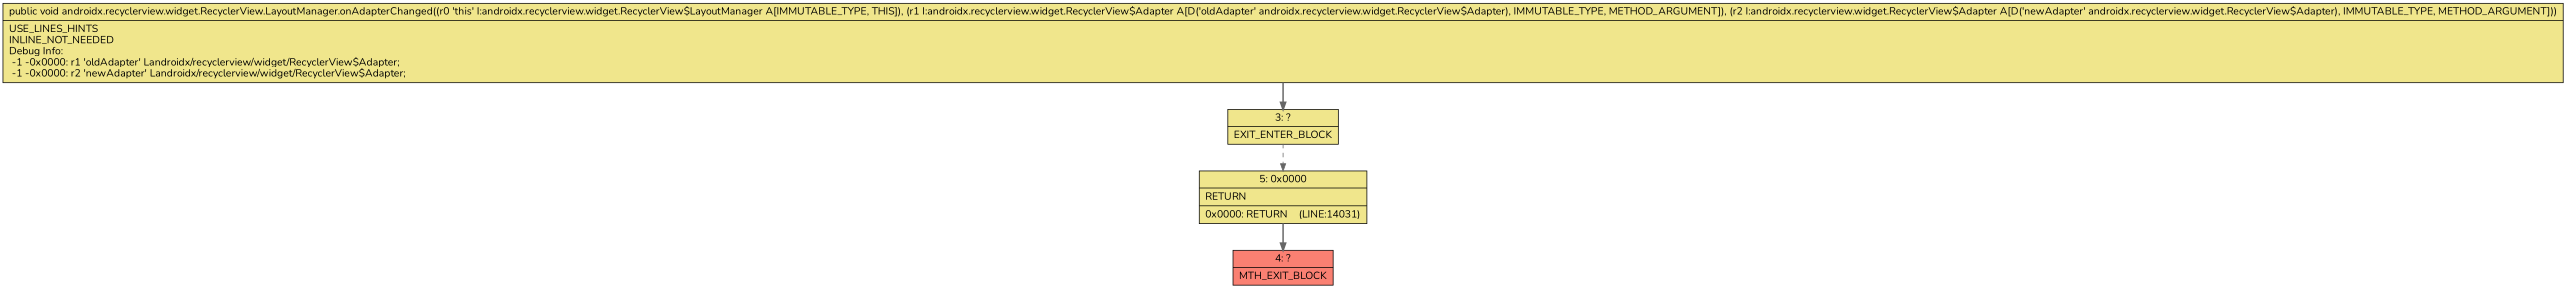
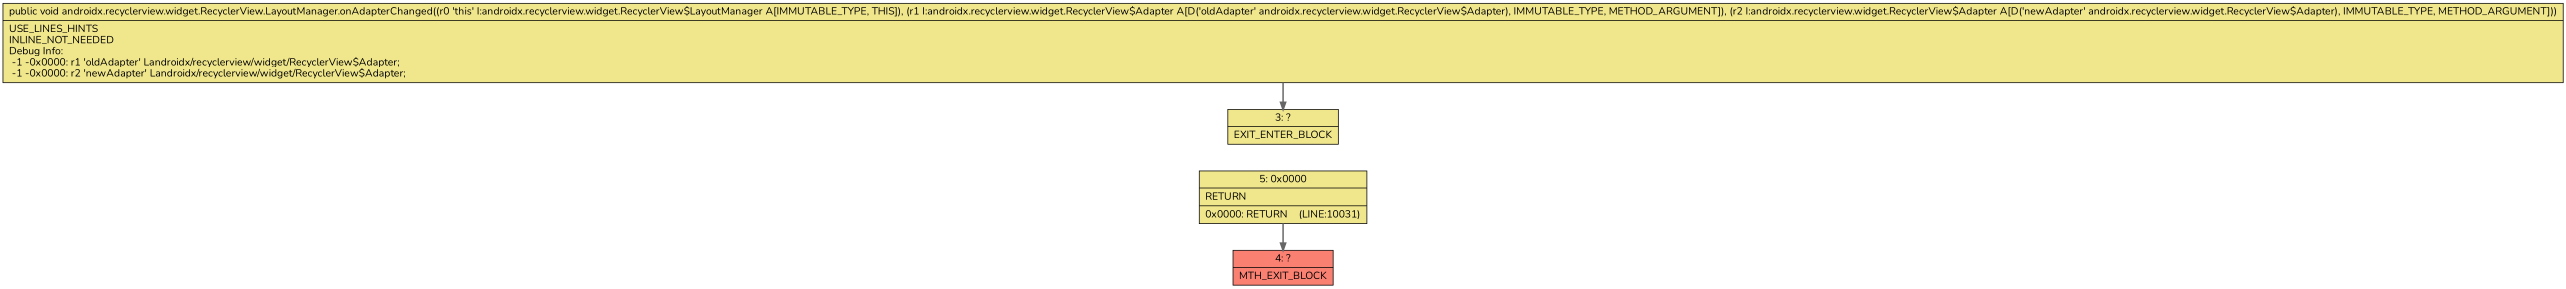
(1283, 154) -> none
(1283, 214) -> (1283, 214)
